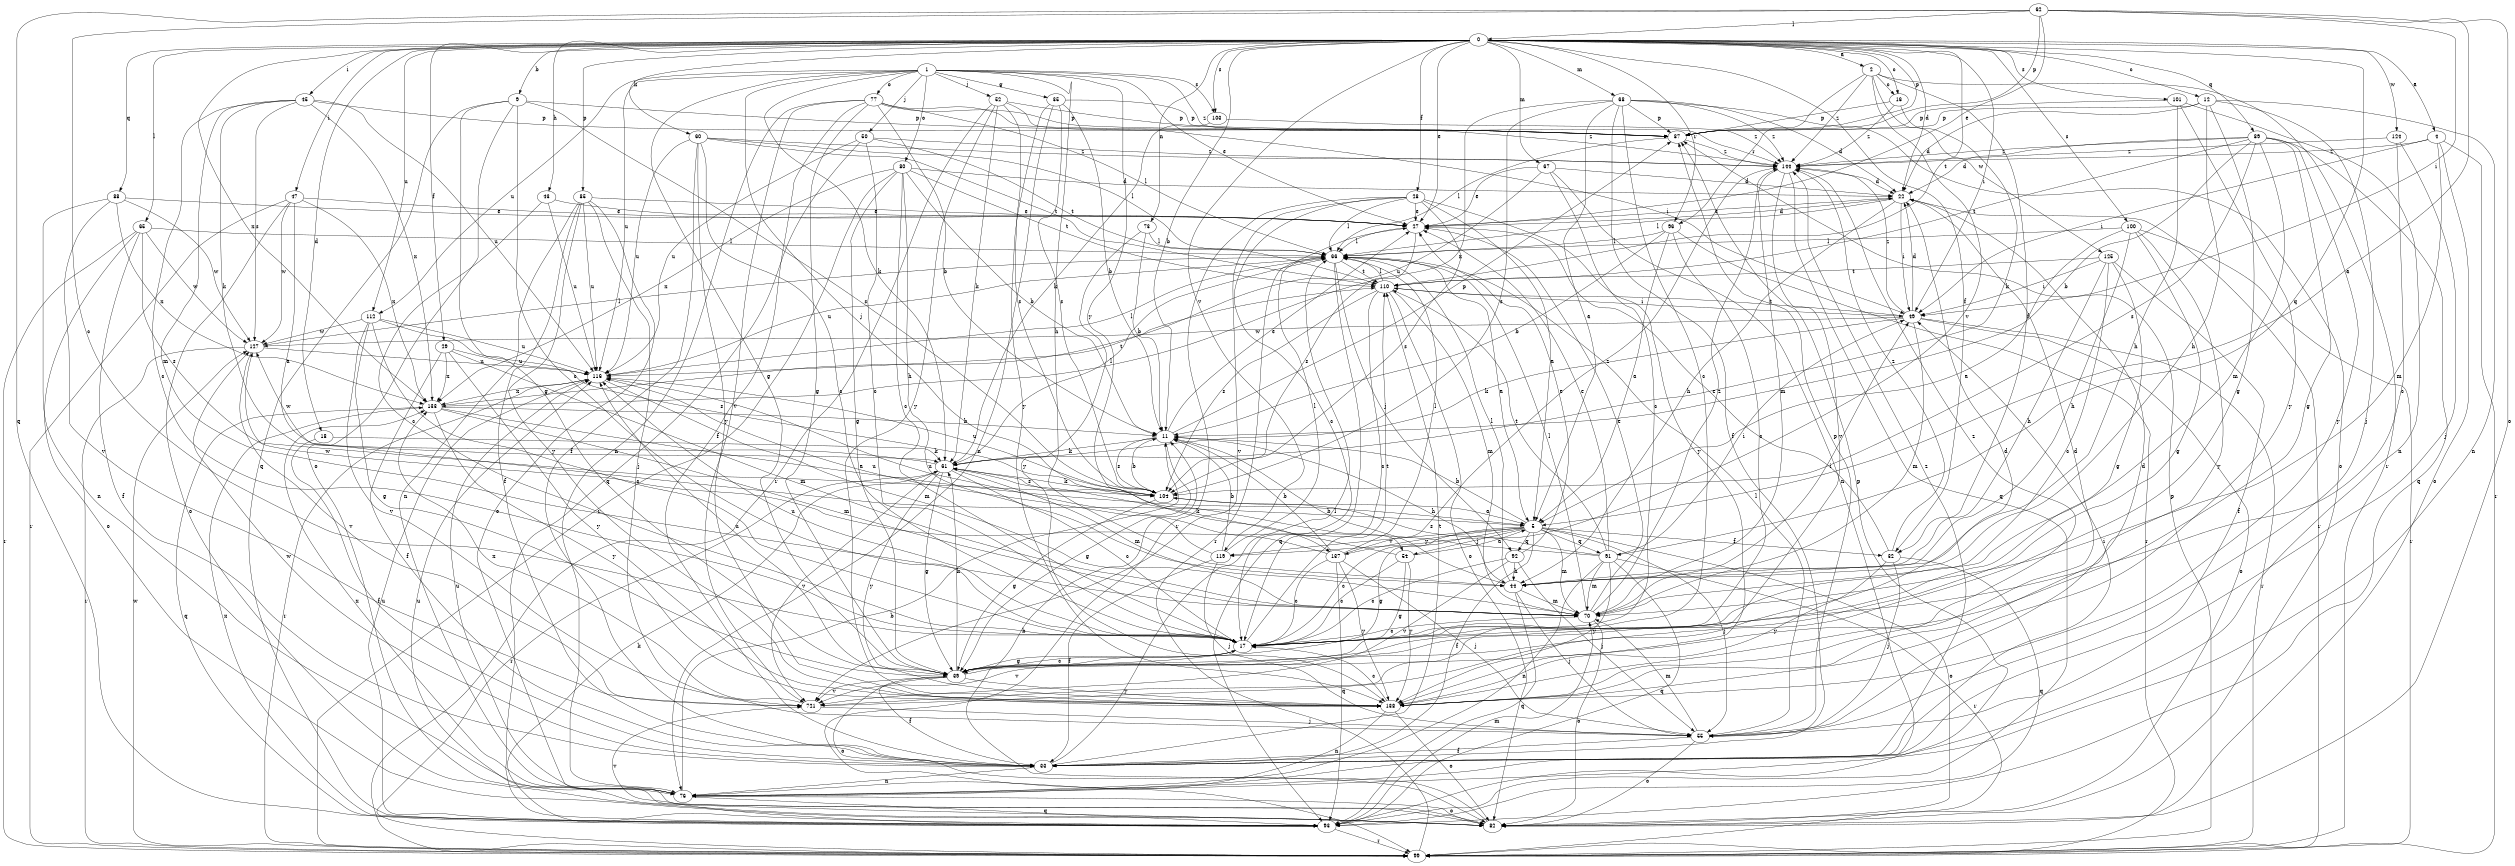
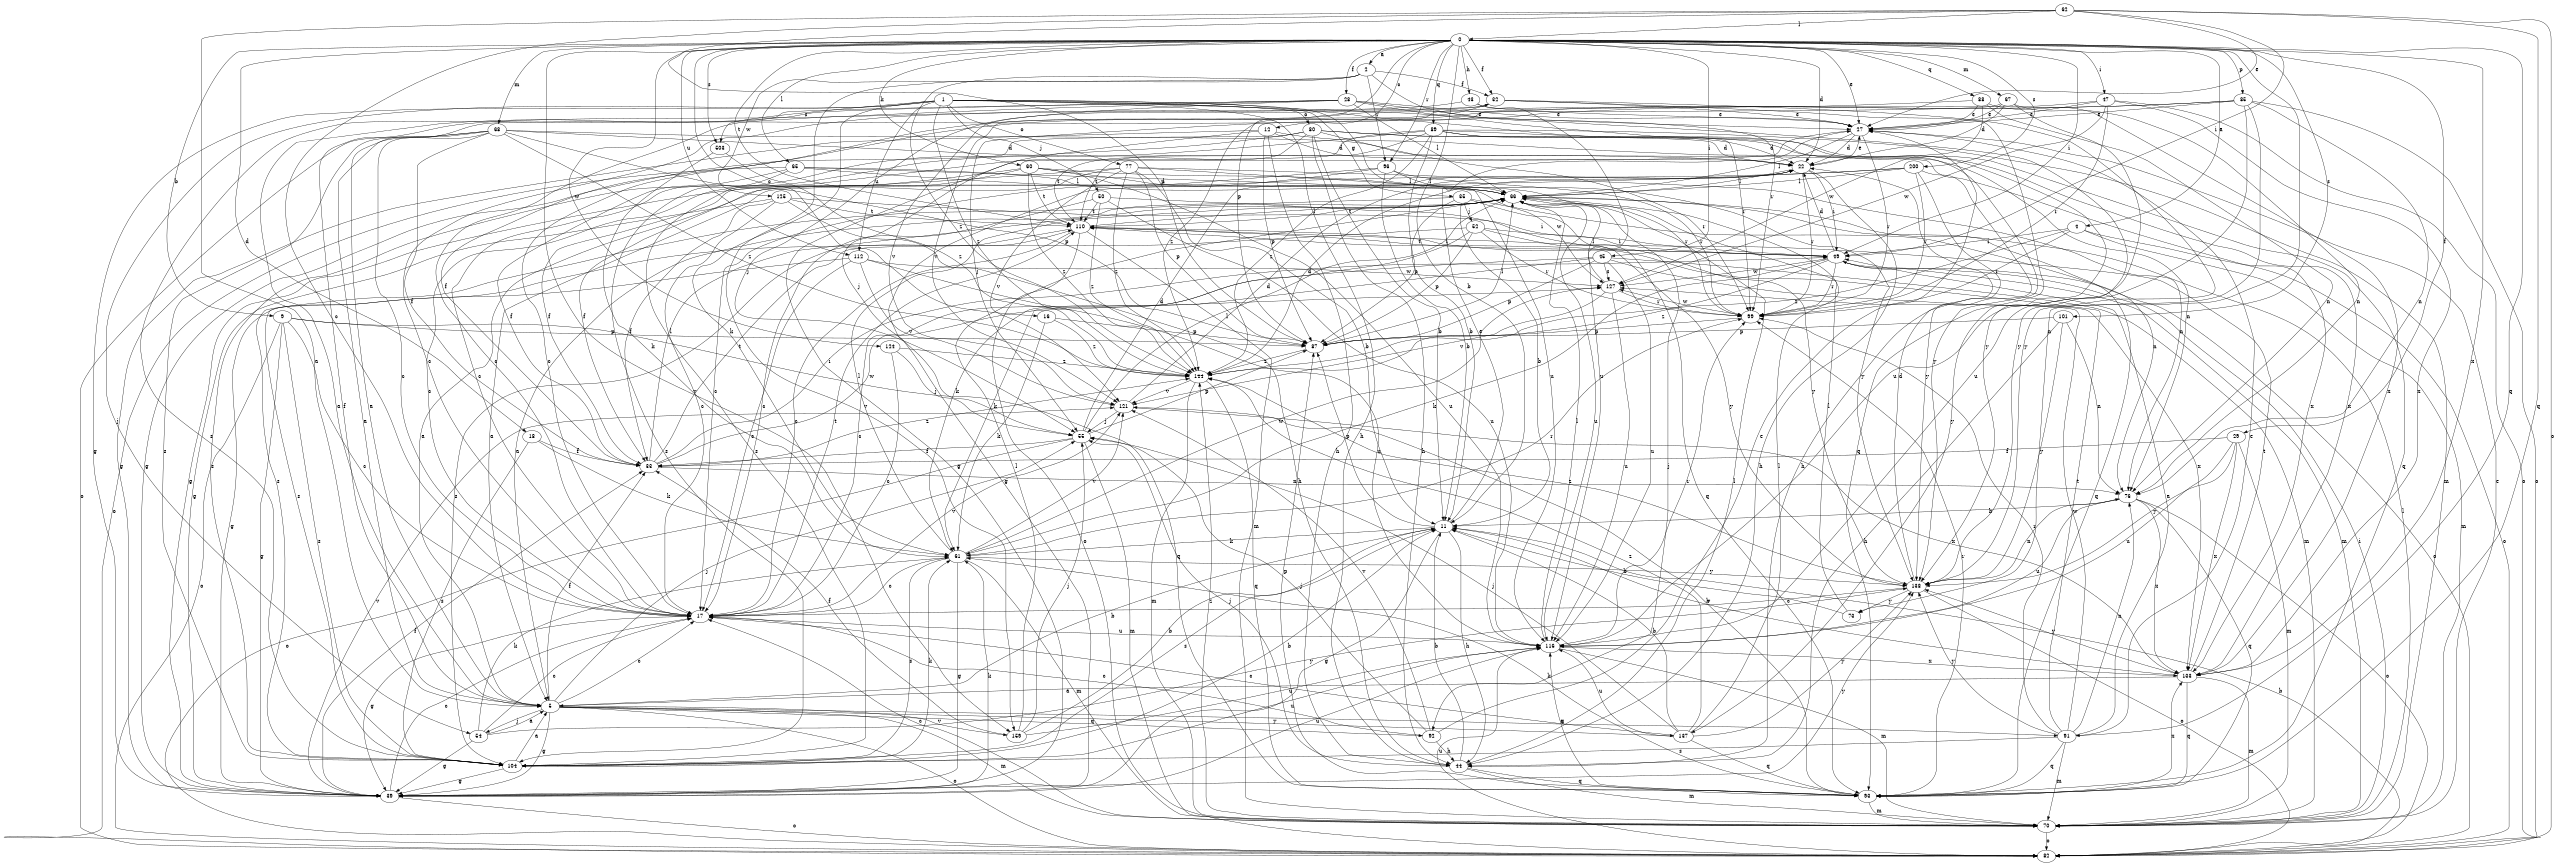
(961, 84) -> (1467, 211)
(1884, 84) -> none
(1217, 118) -> (720, 148)
(2131, 227) -> (1914, 167)
(761, 420) -> (427, 631)
(1744, 437) -> (2168, 497)
(1048, 542) -> (1885, 601)
(1221, 557) -> (1017, 736)
(1158, 596) -> (1884, 261)
(811, 706) -> (1124, 407)
